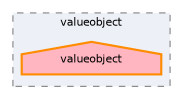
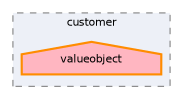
(91, 23) -> (91, 23)
